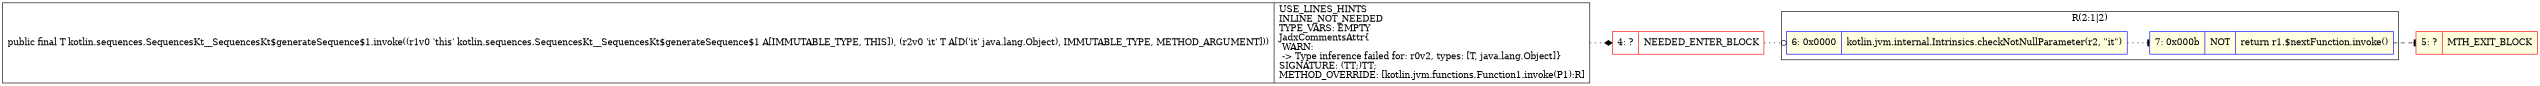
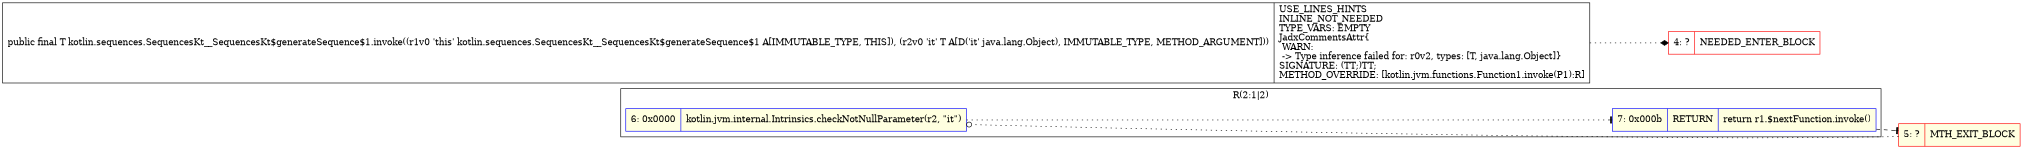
(1773, 43) -> (1342, 133)
(2220, 43) -> (1693, 120)
